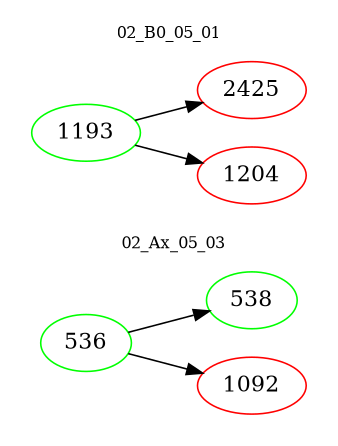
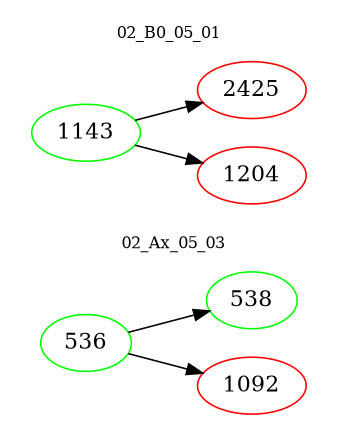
(86, 133) -> (86, 133)
